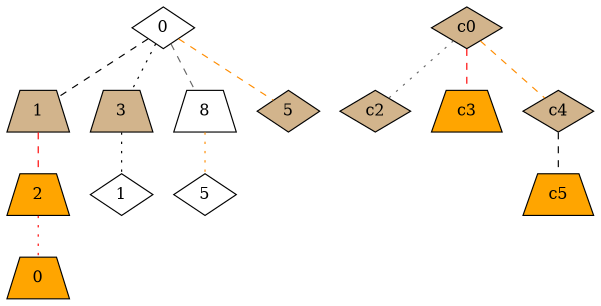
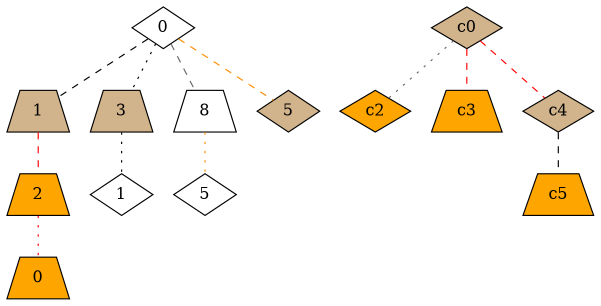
(513, 69) -> (513, 69)
(375, 111) -> (375, 111)
